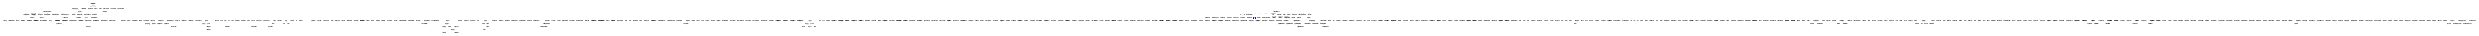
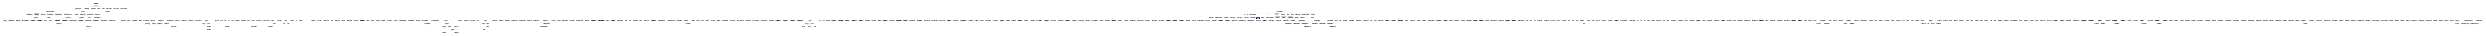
none -> (1154, 21)
